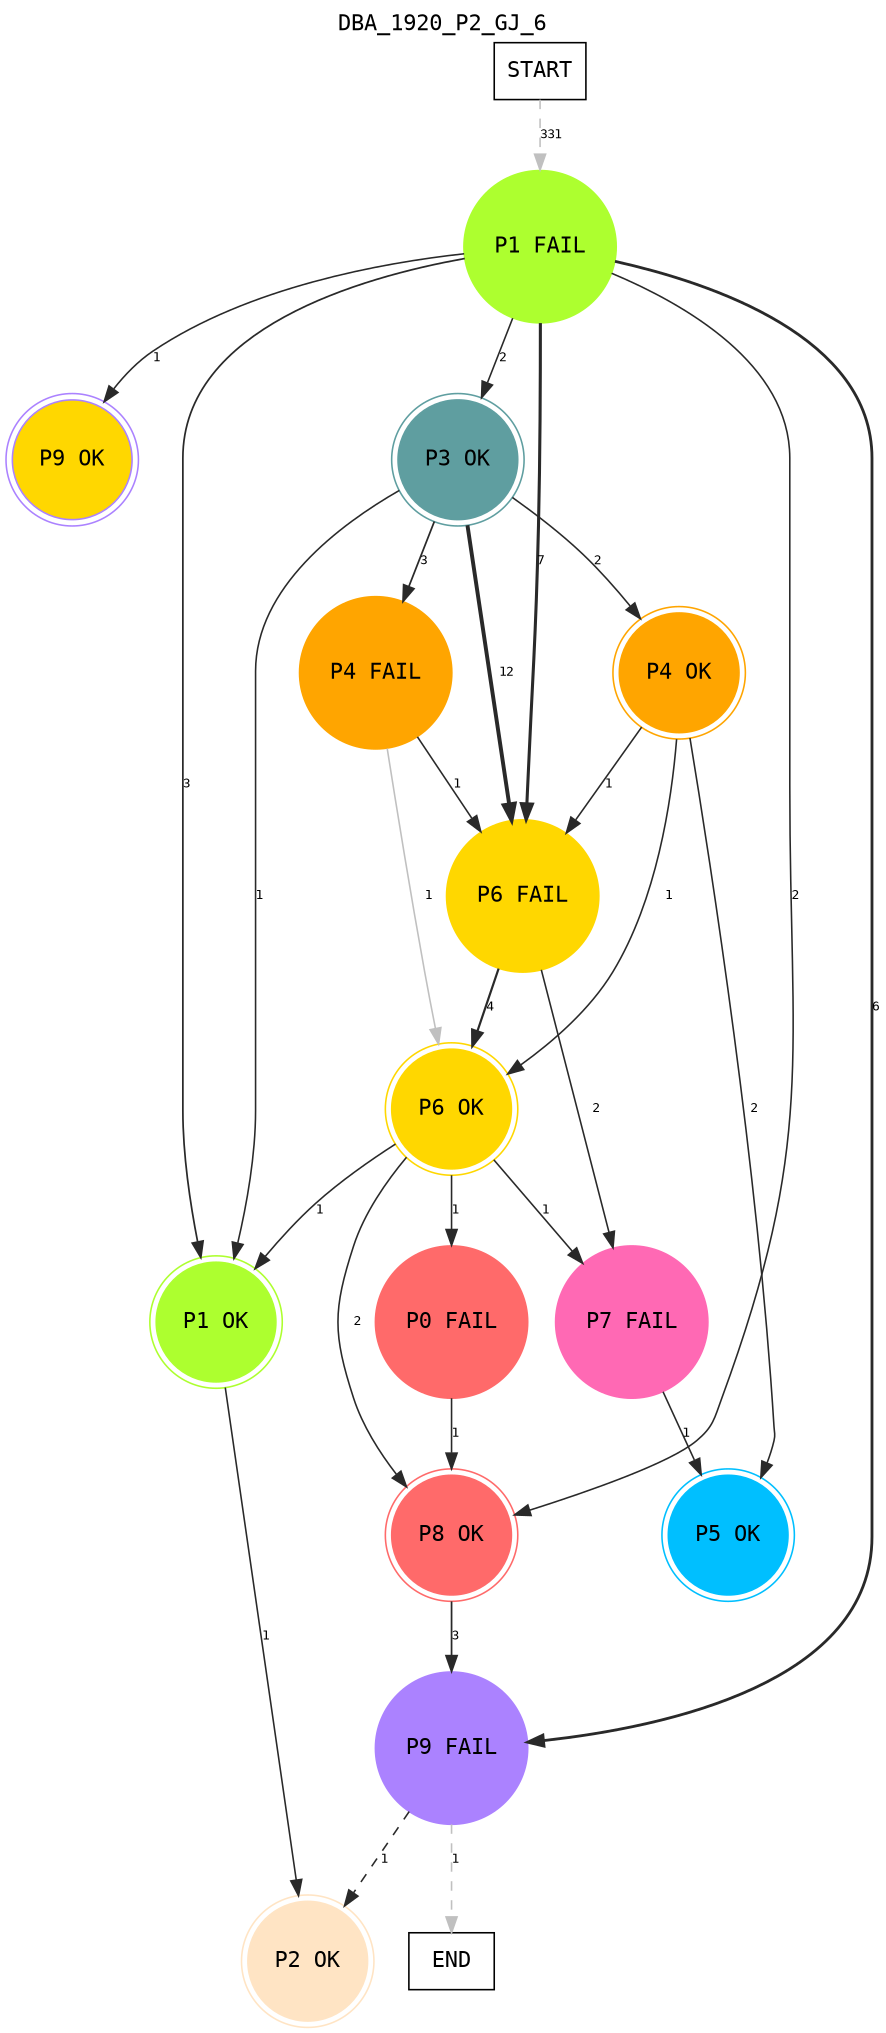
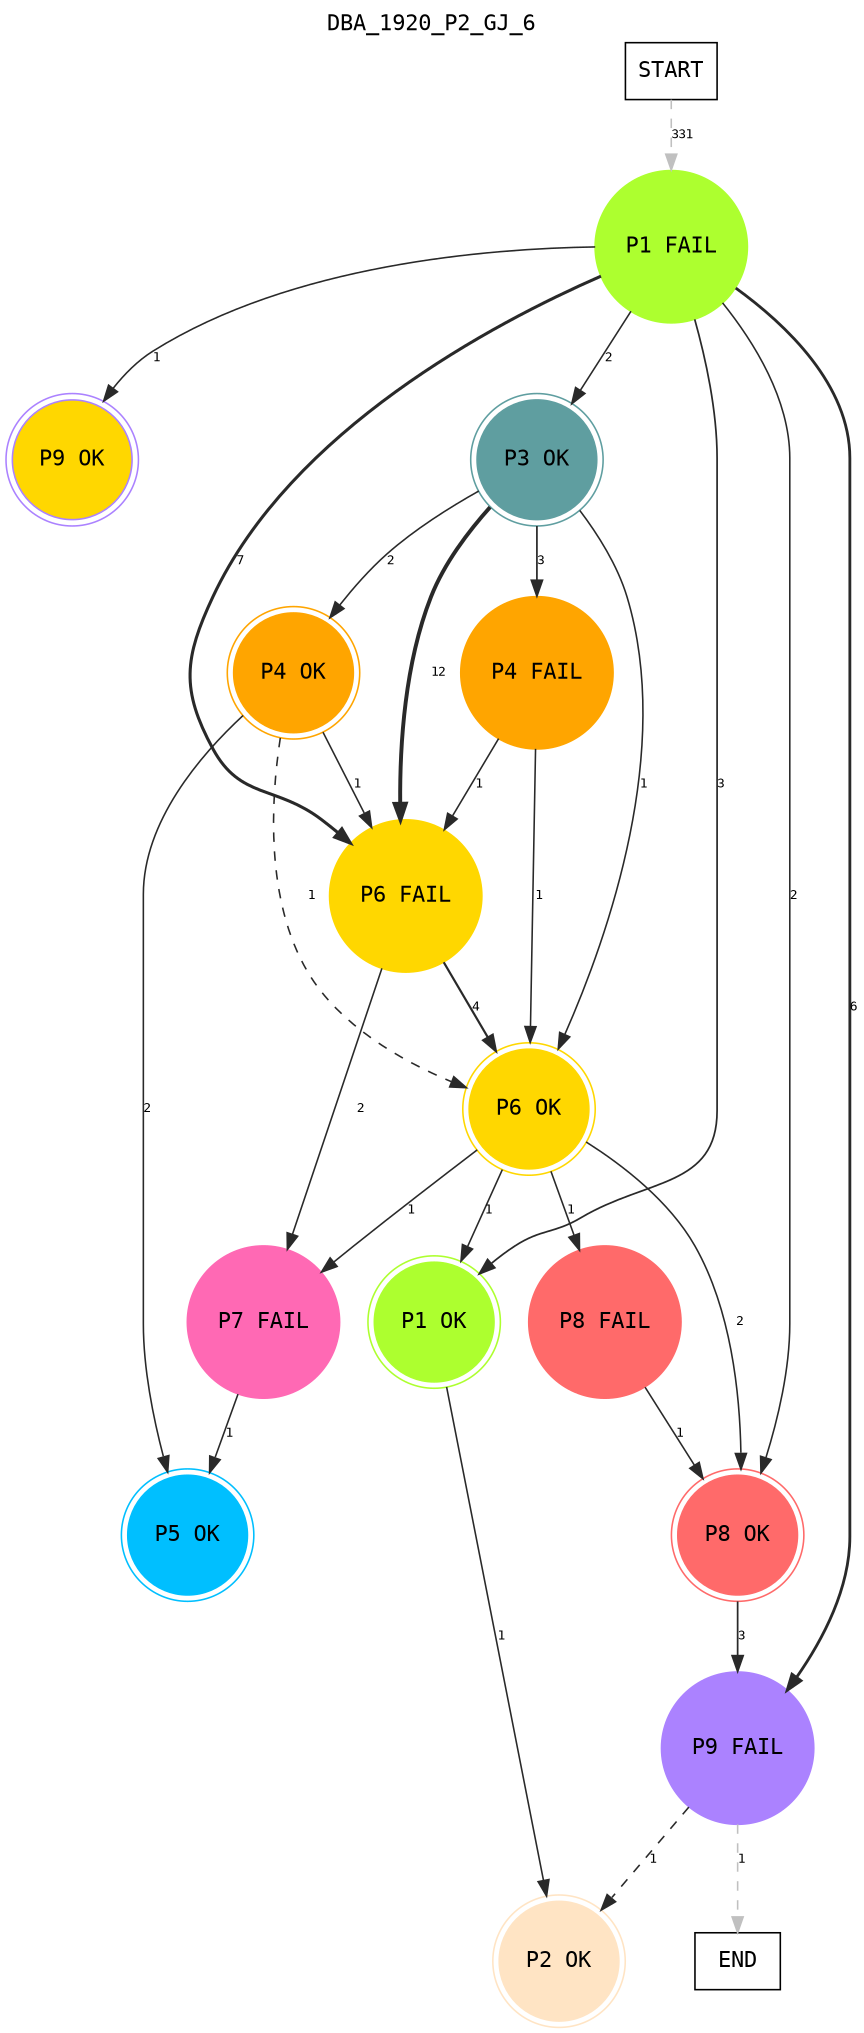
(256, 837) -> (640, 771)
(410, 889) -> (533, 888)
(637, 922) -> (295, 947)
(452, 1322) -> (605, 1322)
